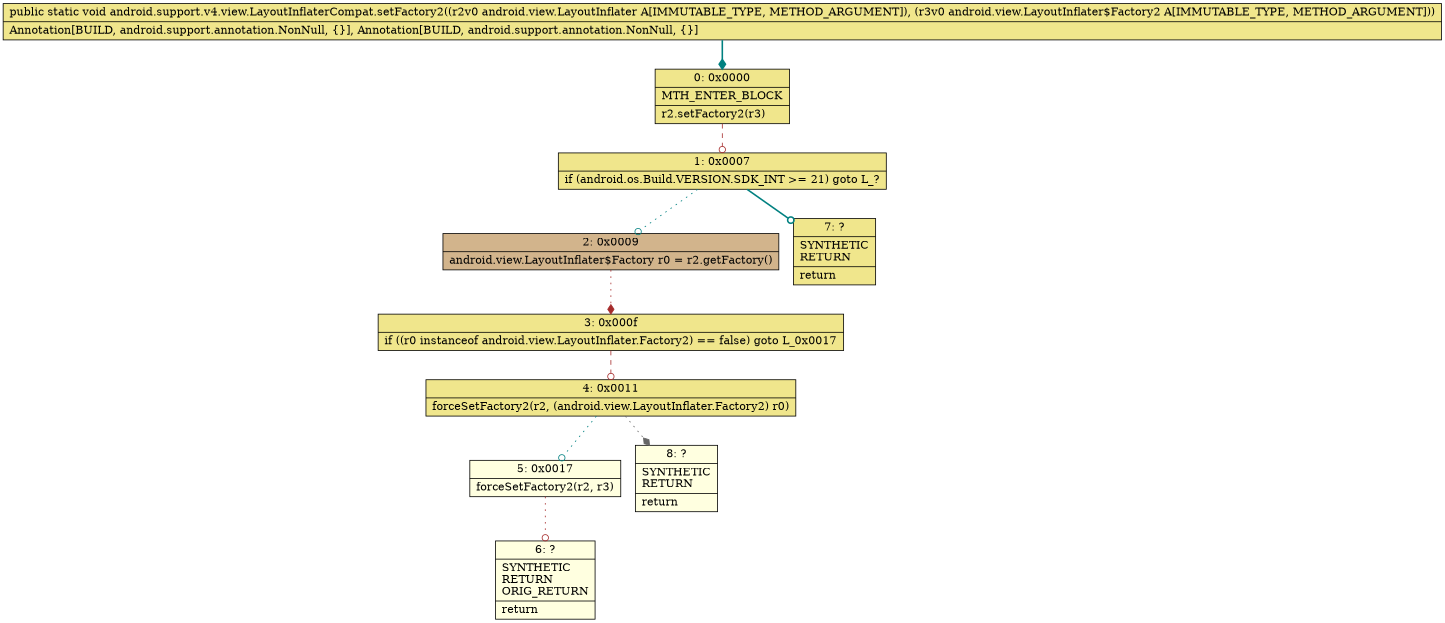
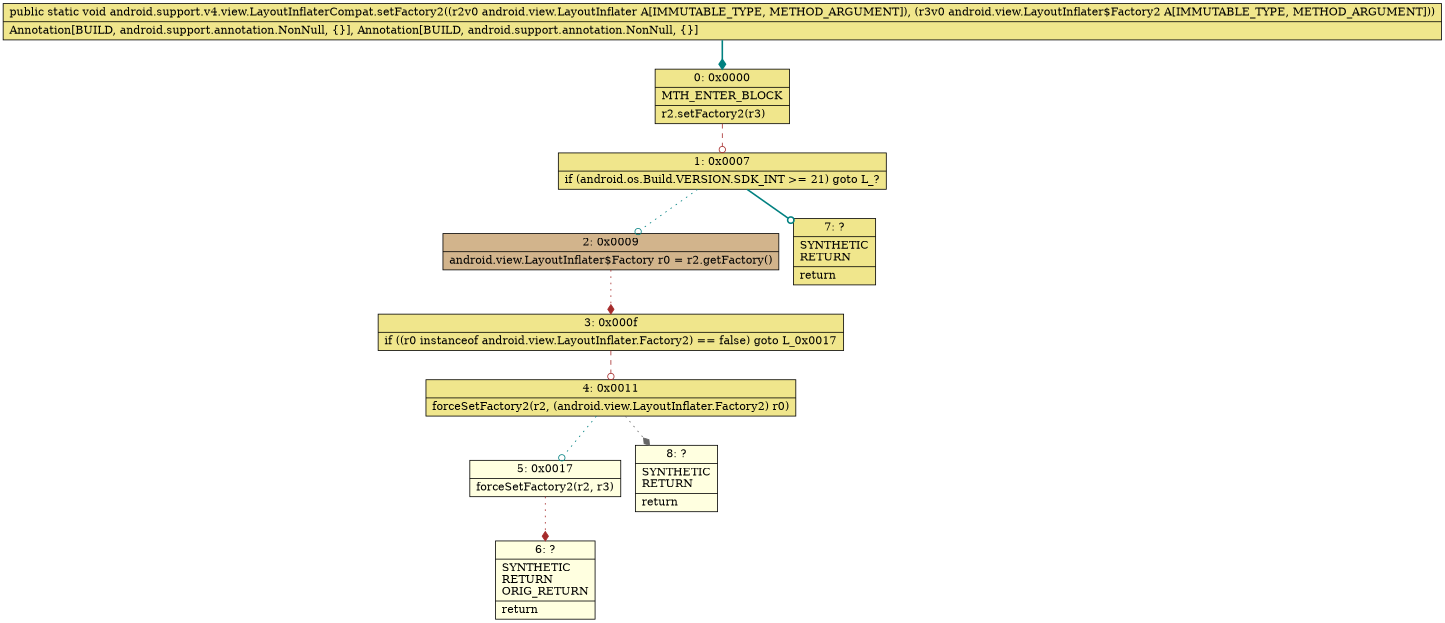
(545, 516) -> (545, 514)
